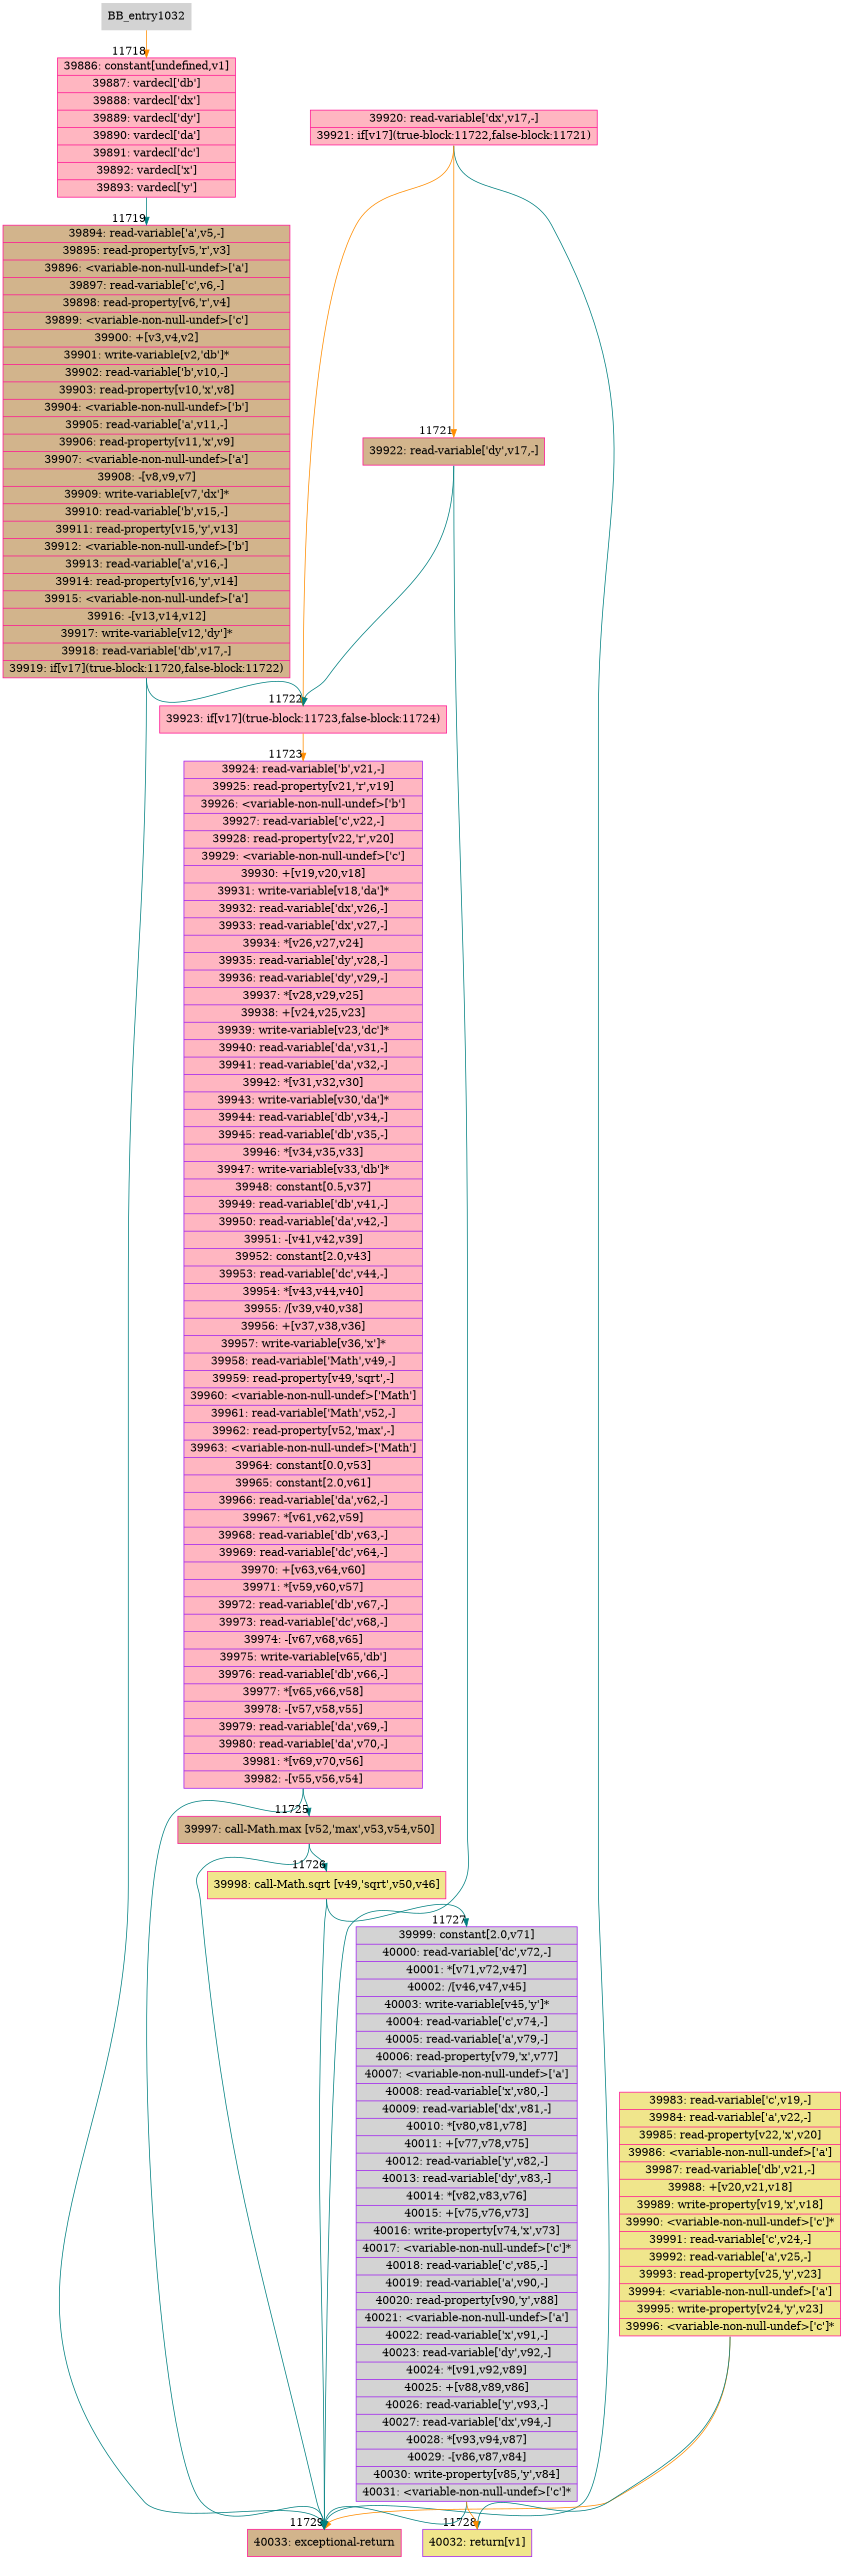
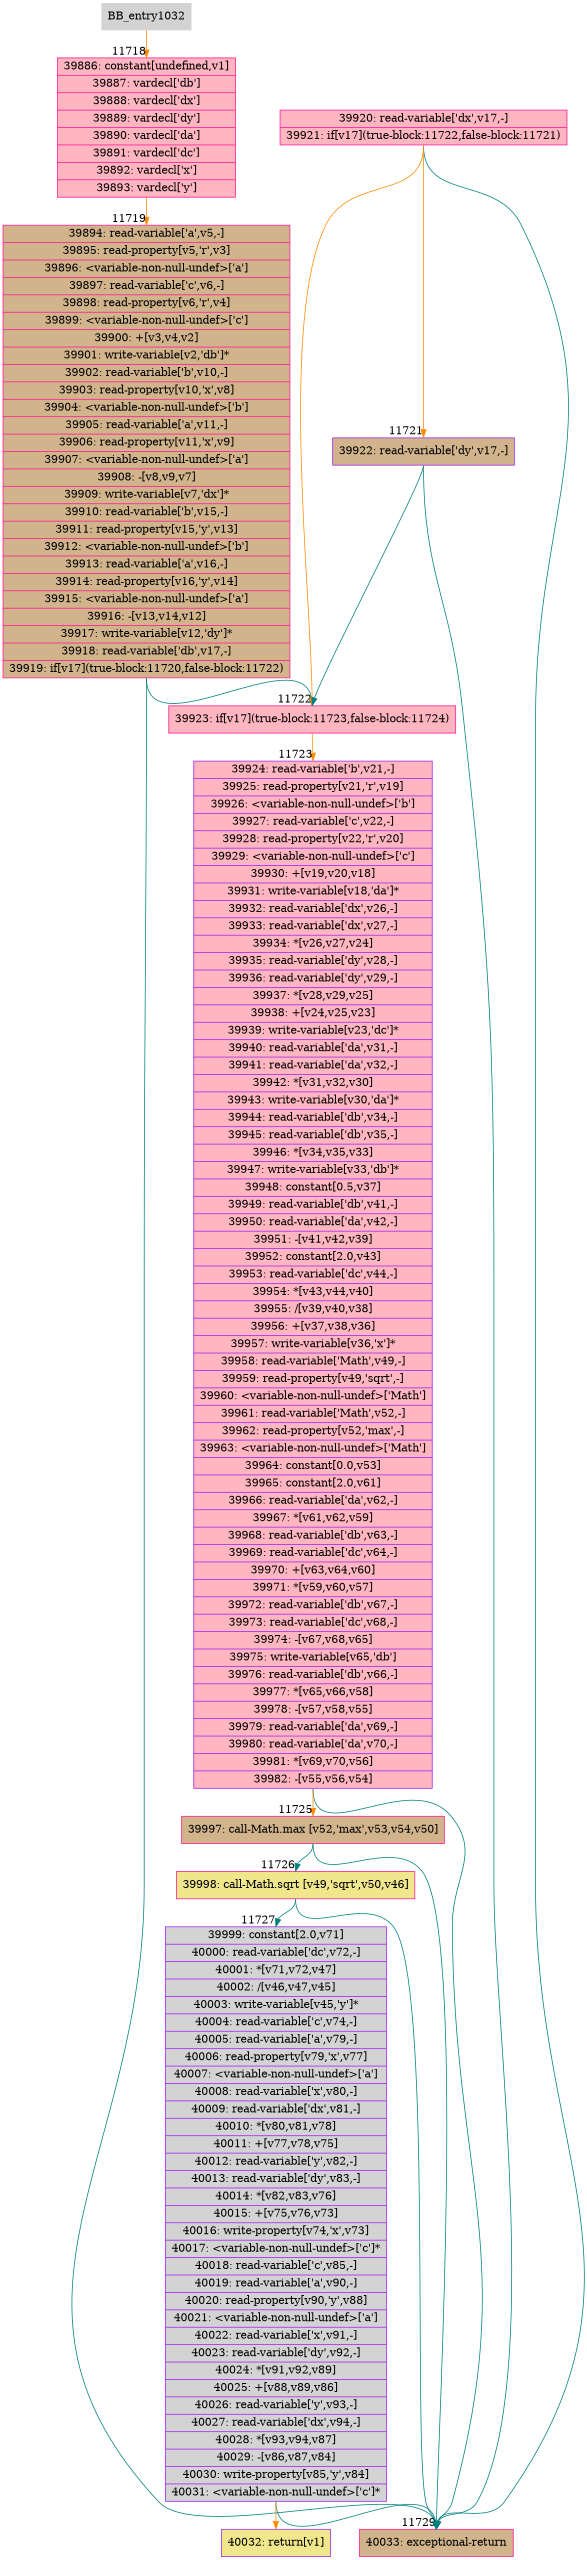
(146, 207) -> (146, 207)
(454, 452) -> (424, 452)
(305, 1800) -> (313, 1798)
(730, 2214) -> none
